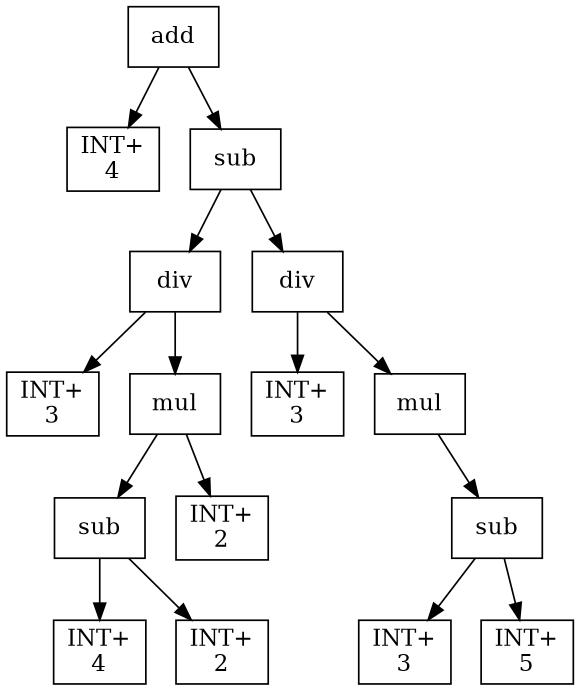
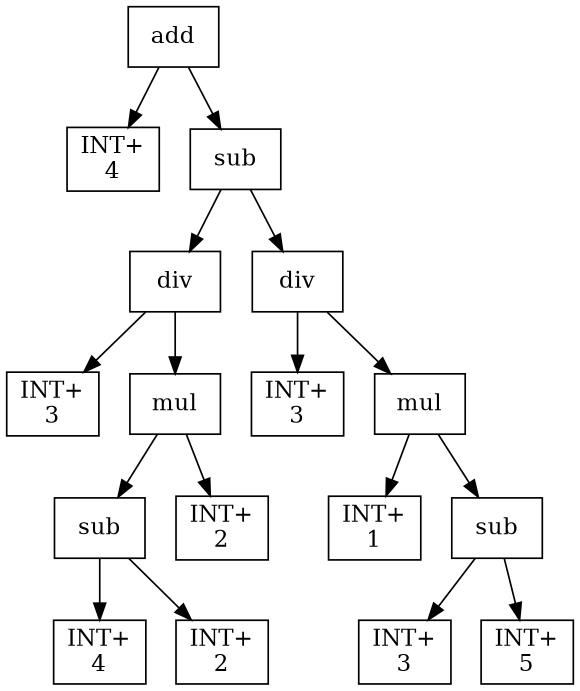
none -> (375, 528)
